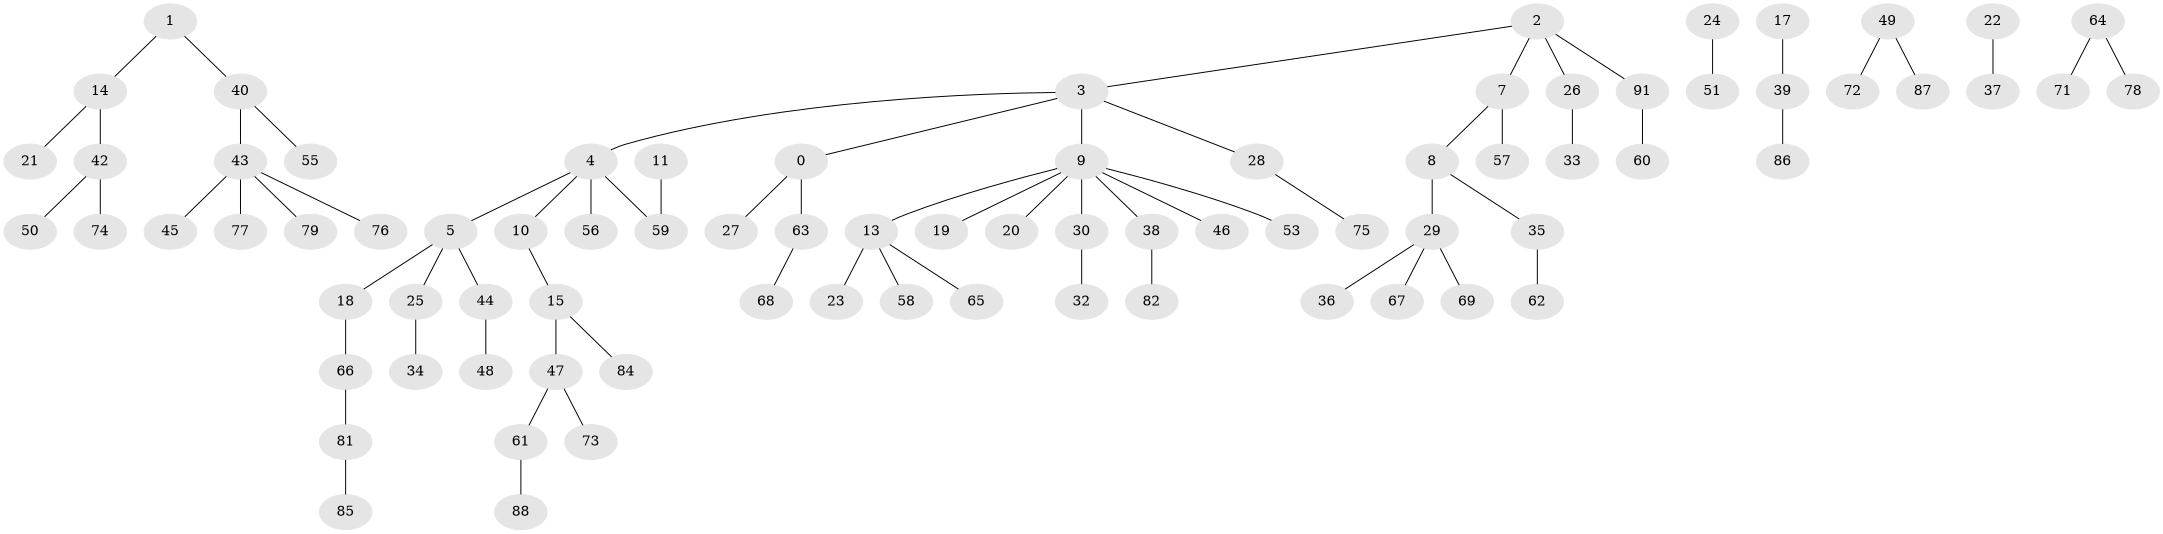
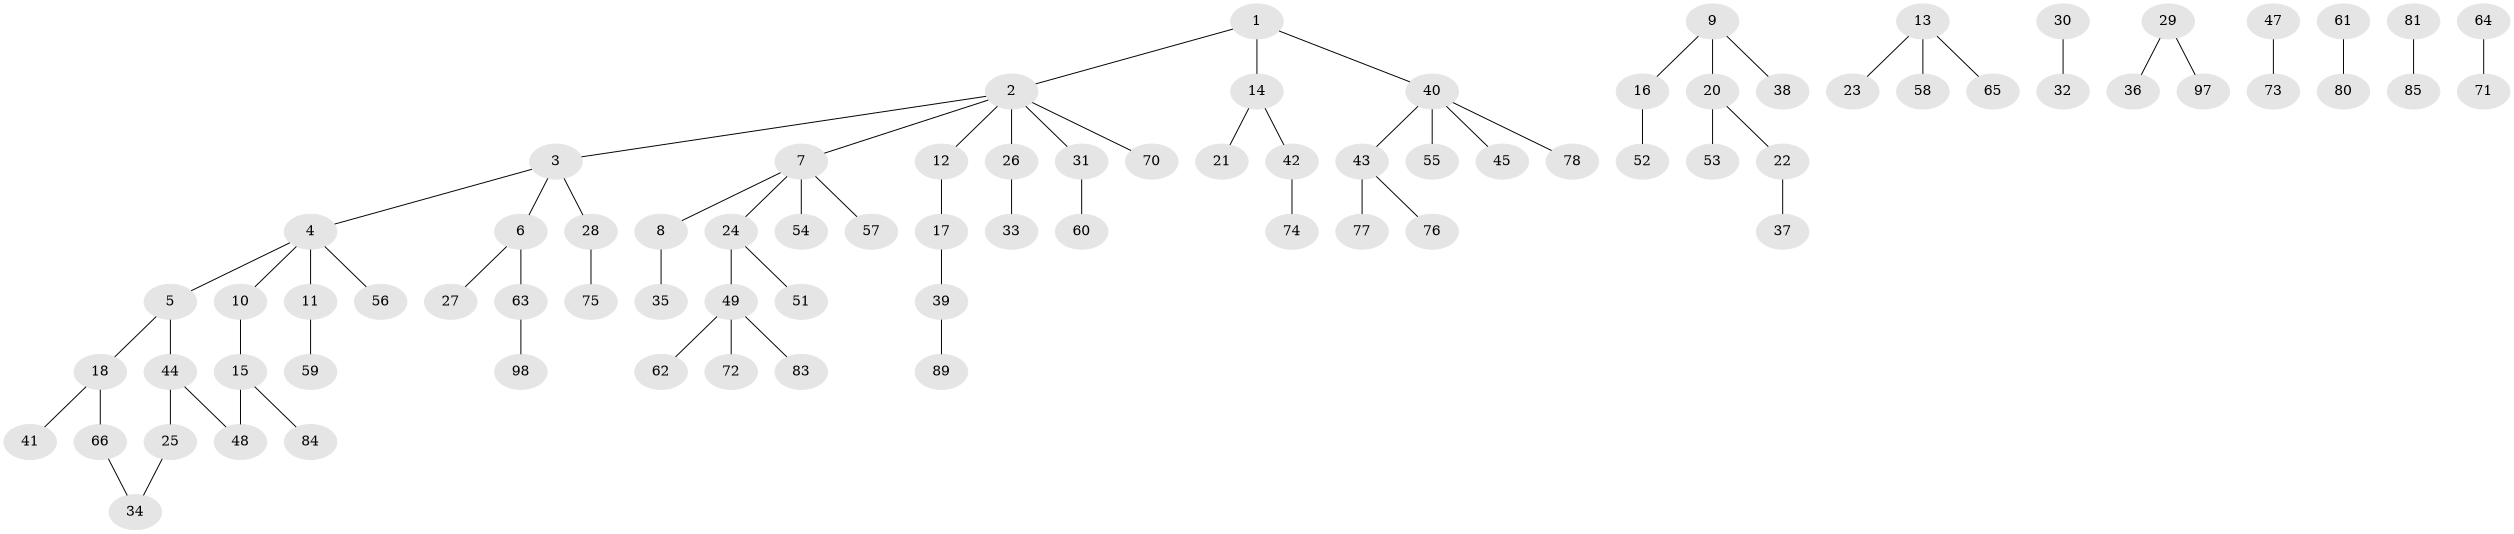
none -> (1134, 56)
(2116, 56) -> (1502, 127)
(1642, 92) -> (1082, 162)
(1923, 92) -> (801, 372)
none -> (1748, 126)
(1082, 127) -> none
(801, 162) -> (521, 232)
none -> (941, 162)
none -> (1152, 162)
none -> (1642, 162)
(1783, 162) -> (941, 372)
(974, 192) -> none
(1190, 192) -> (1713, 127)
(206, 197) -> (1467, 126)
(626, 197) -> (311, 267)
none -> (766, 197)
(1082, 197) -> none
(1432, 197) -> none
(30, 232) -> none
(311, 232) -> none
none -> (801, 232)
(941, 232) -> (1642, 92)
(1222, 232) -> none
(433, 267) -> (170, 407)
none -> (731, 267)
(1537, 267) -> (696, 337)
(766, 302) -> (521, 372)
(1152, 302) -> none
(1397, 302) -> (2203, 92)
(1467, 302) -> none
(556, 337) -> (240, 407)
(346, 407) -> (118, 477)
(538, 407) -> none
none -> (30, 442)
(521, 512) -> (2343, 92)
